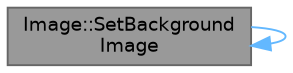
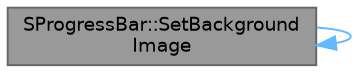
(129, 36) -> (162, 36)
